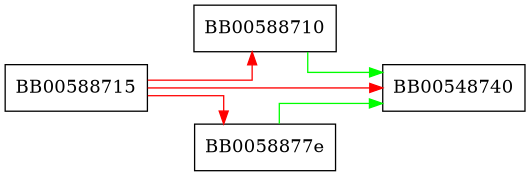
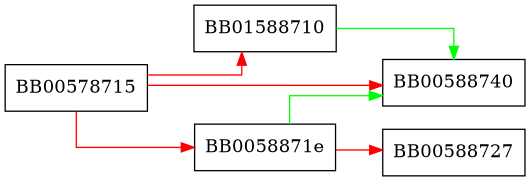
(265, 28) -> (265, 28)
(76, 88) -> (76, 88)
(454, 88) -> (454, 83)
(265, 147) -> (265, 147)
none -> (454, 153)
